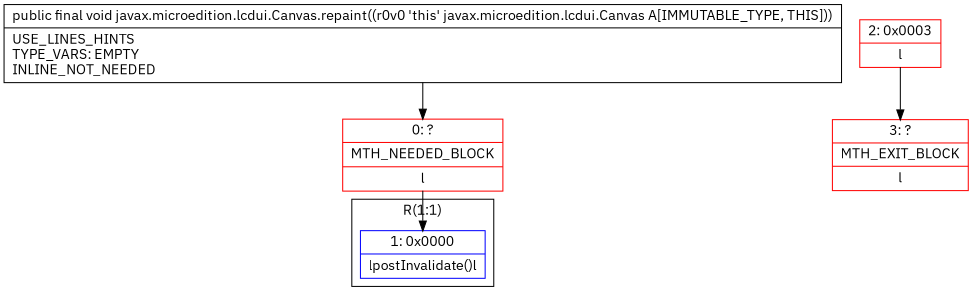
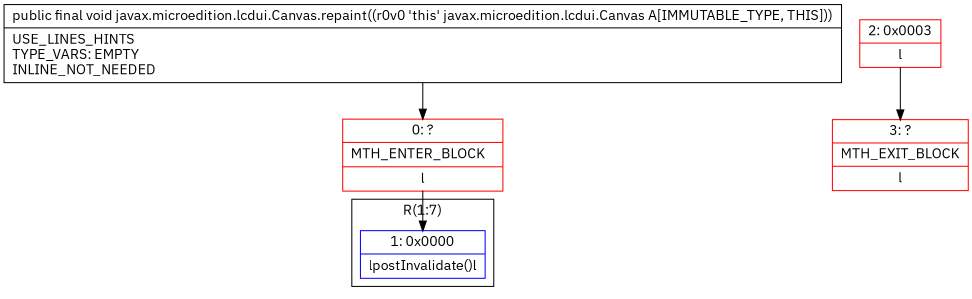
(423, 154) -> (418, 154)
(423, 211) -> (423, 211)
